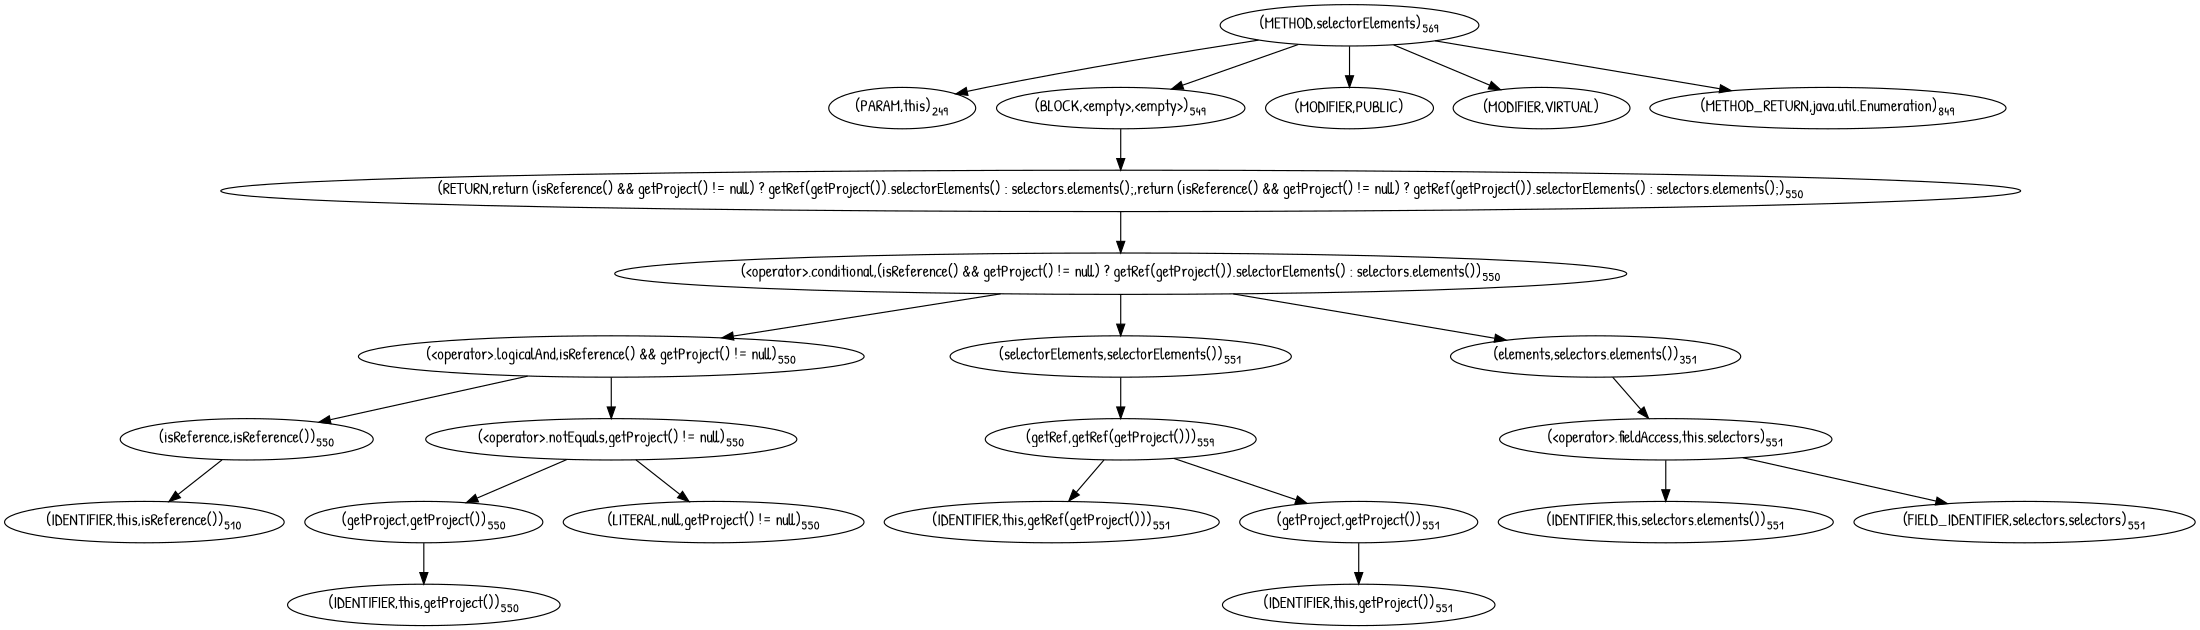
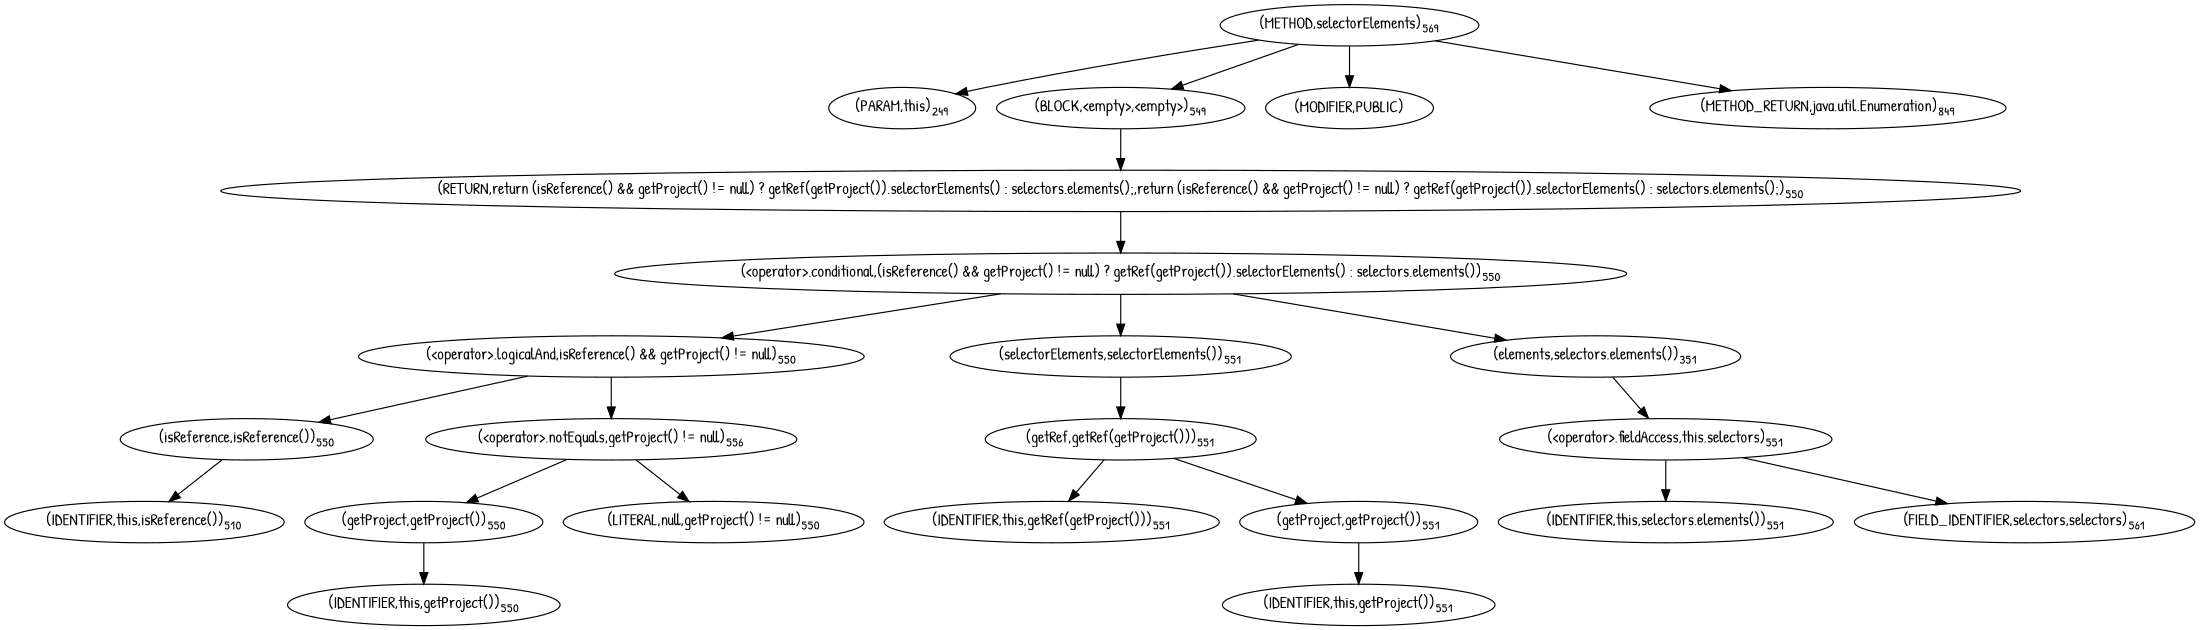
(1542, 108) -> none
(735, 438) -> (735, 438)
(1206, 438) -> (1206, 438)
(2137, 520) -> (2137, 520)
